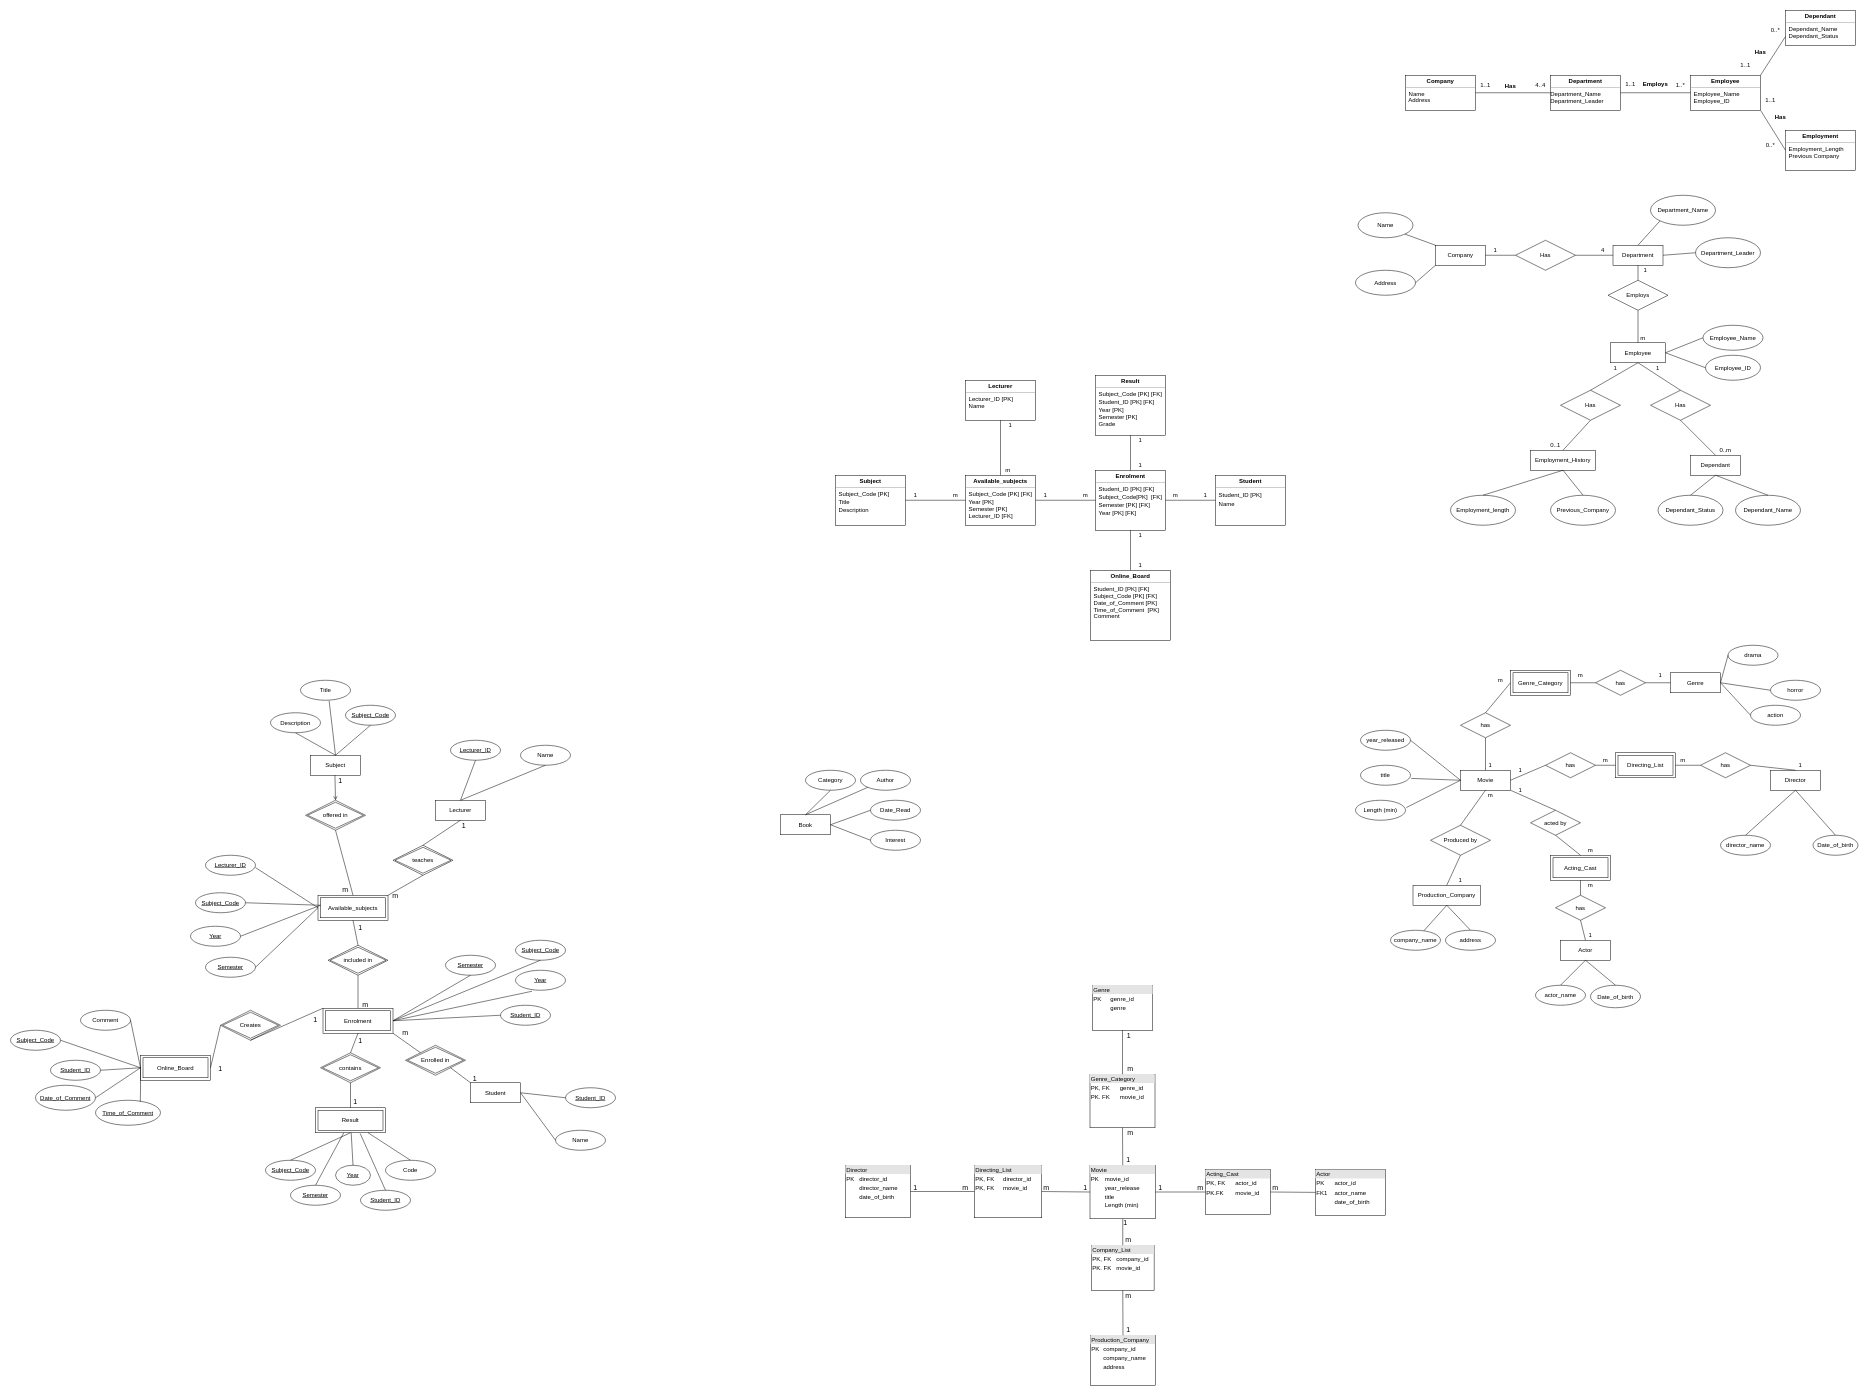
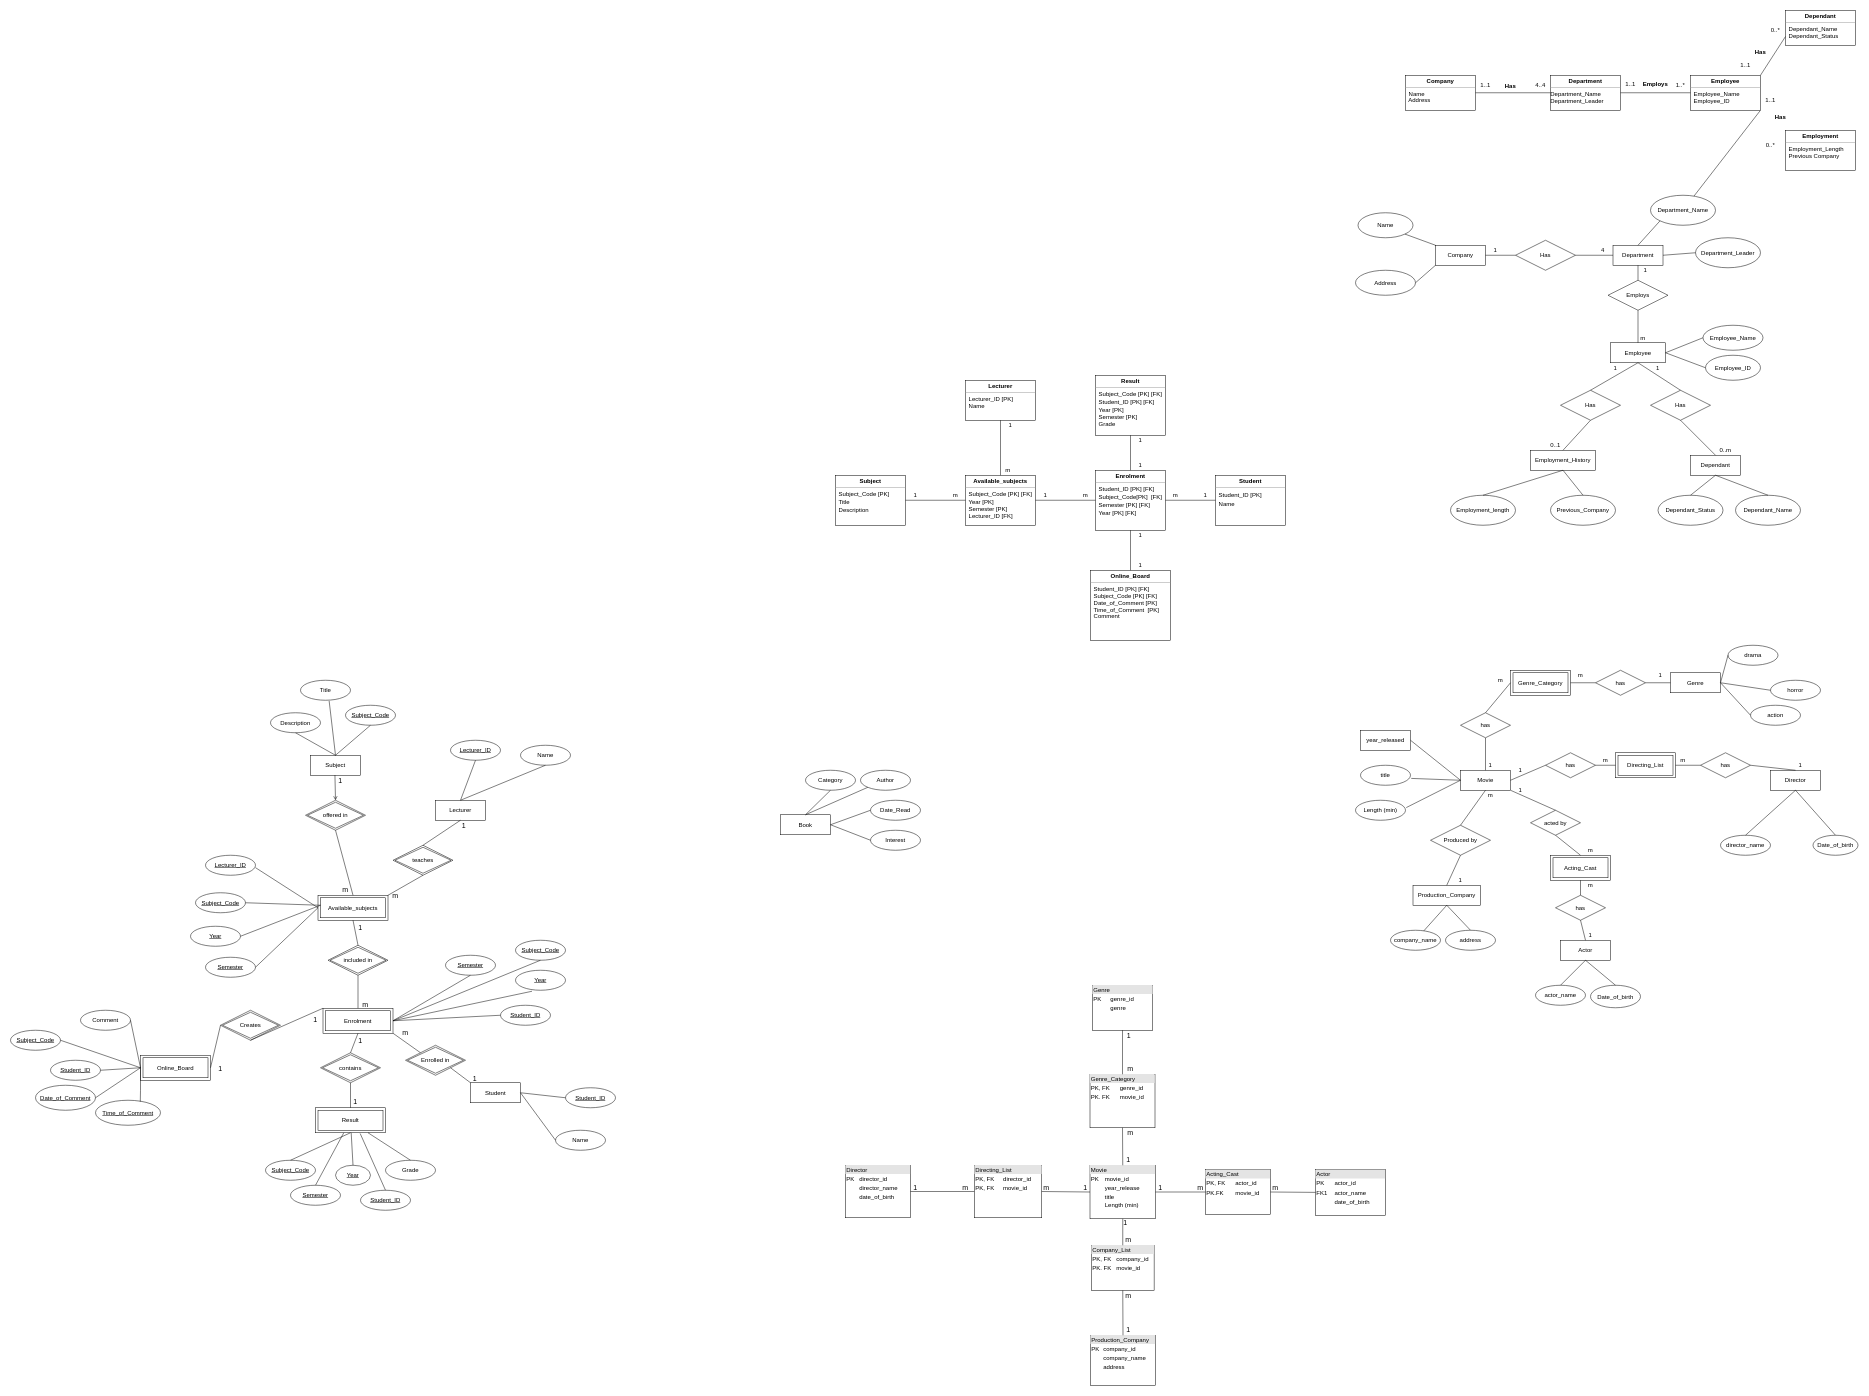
(1772, 130) -> (1727, 153)
(1385, 740) -> (1385, 740)
(410, 1170) -> (410, 1170)
